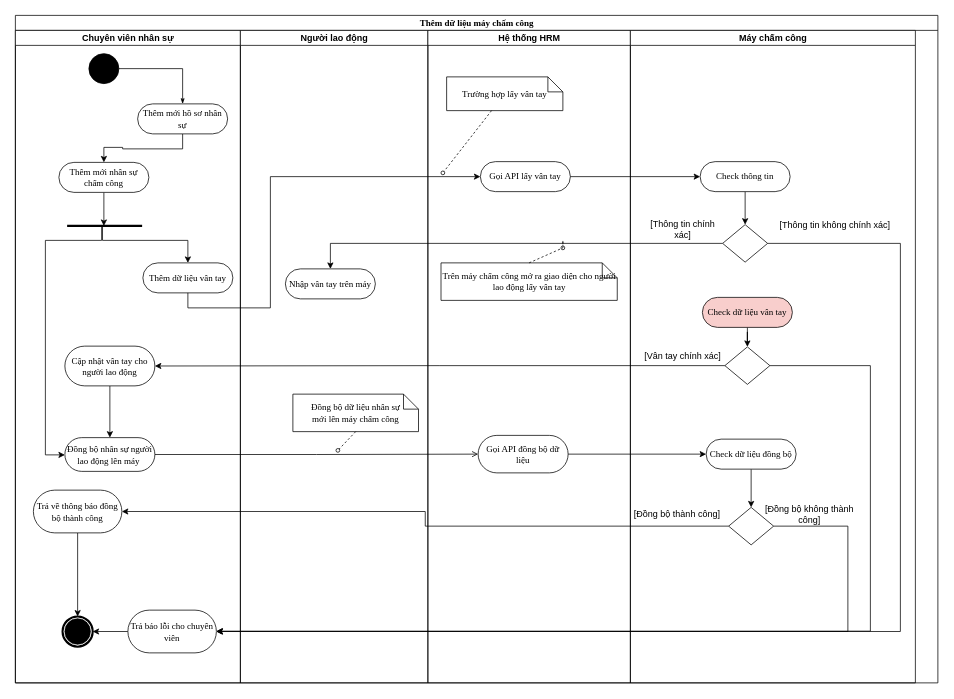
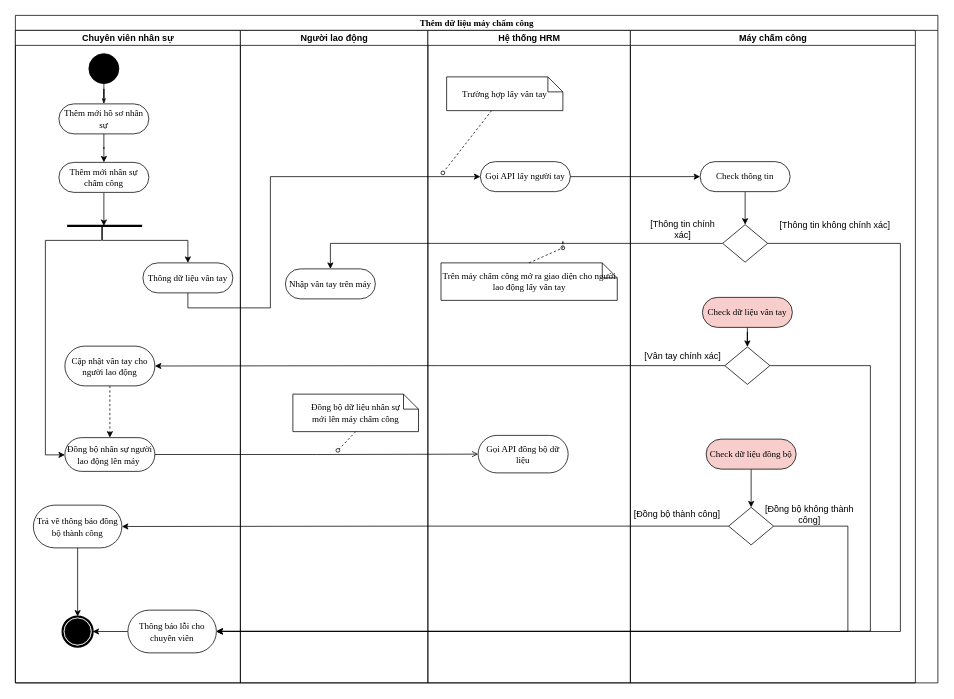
(183, 119) -> (104, 119)
(525, 177) -> (525, 177)
(188, 278) -> (188, 278)
(110, 408) -> (110, 408)
(699, 454) -> none
(751, 454) -> (751, 454)
(78, 512) -> (78, 527)
(172, 632) -> (172, 632)
